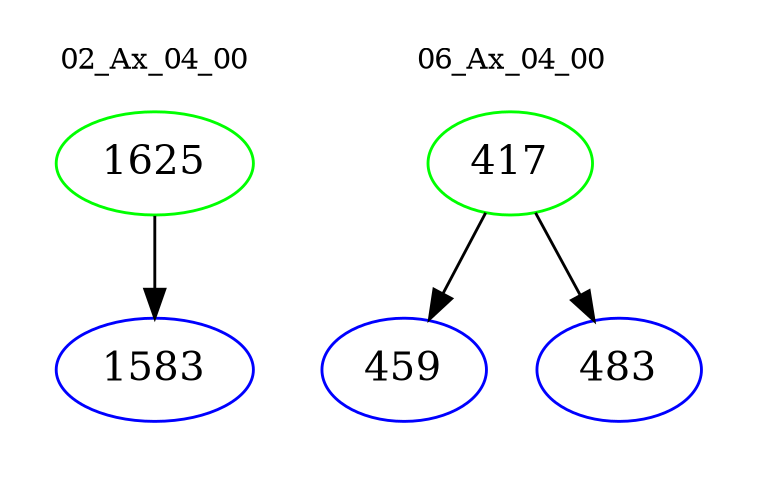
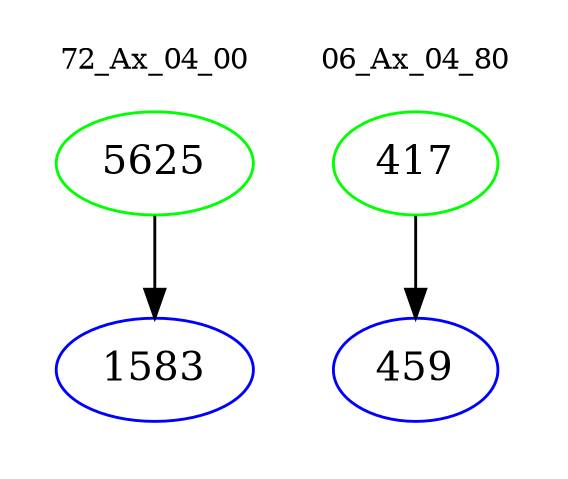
(155, 62) -> (155, 62)
(512, 62) -> (416, 62)
(155, 163) -> (155, 163)
(619, 370) -> none
